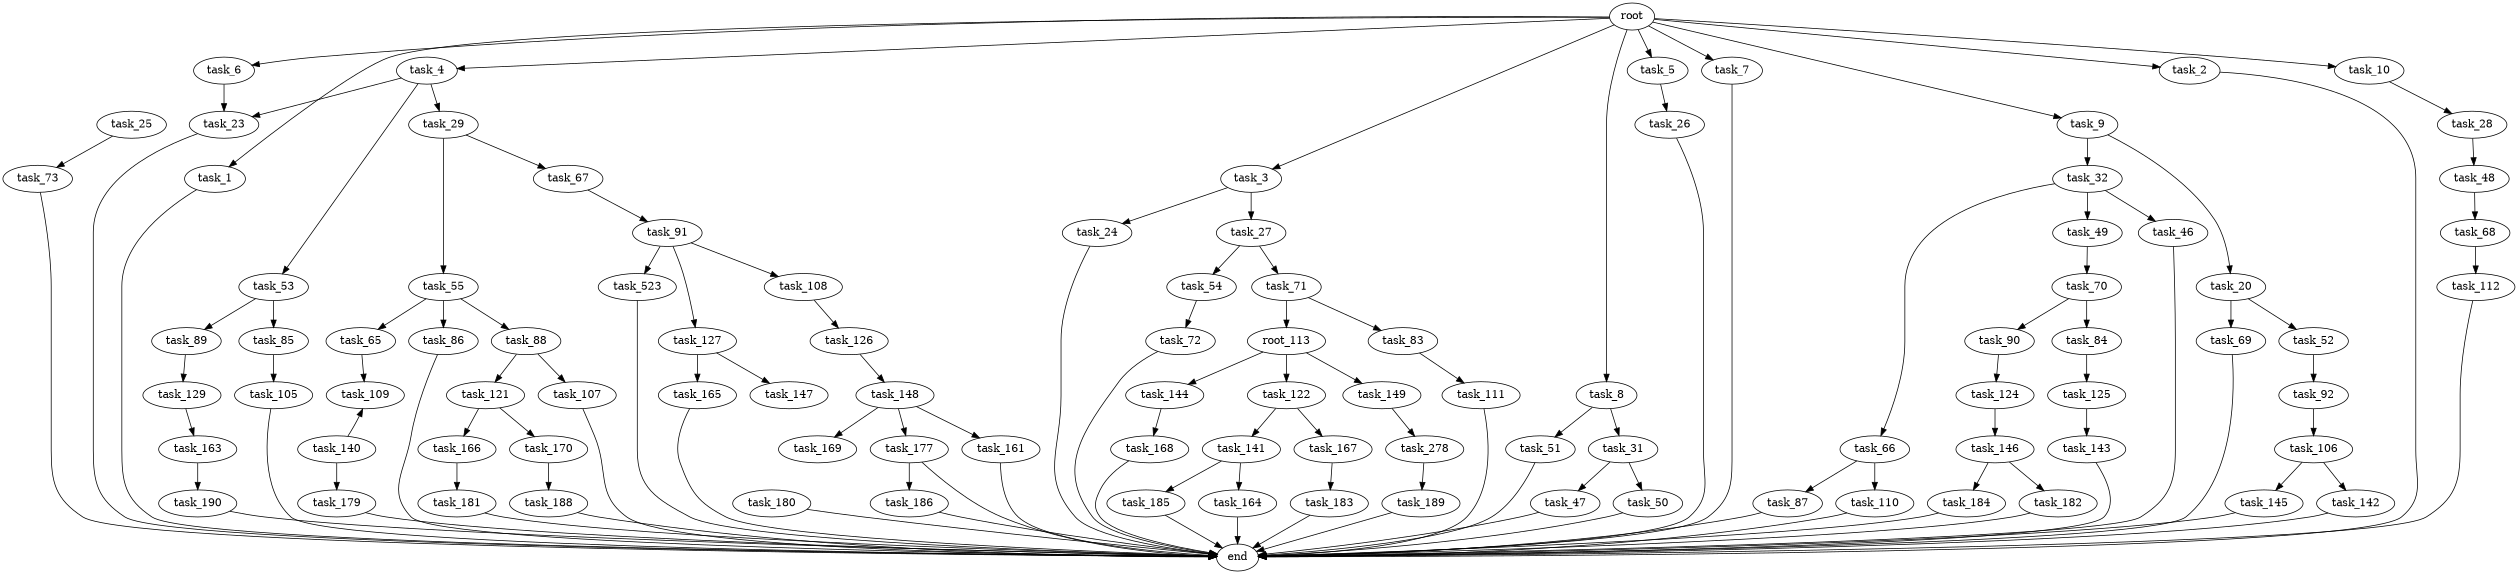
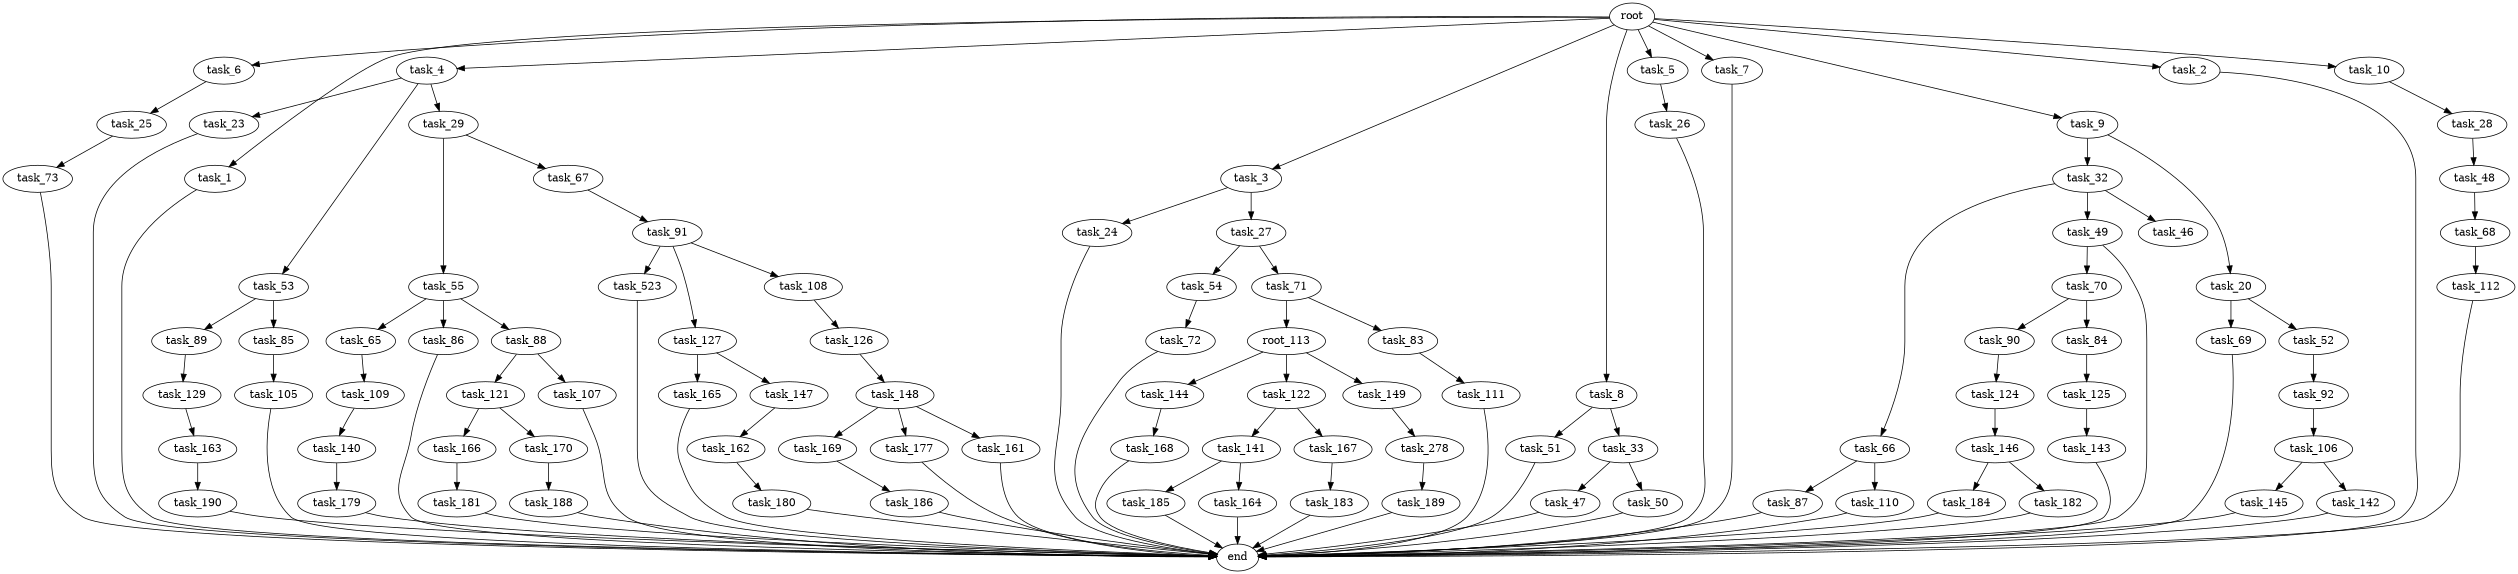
(224, 94) -> (182, 96)
(354, 426) -> (348, 418)
none -> (726, 449)
(1623, 449) -> (1623, 449)
(909, 473) -> (860, 474)
(2135, 518) -> (2125, 512)
